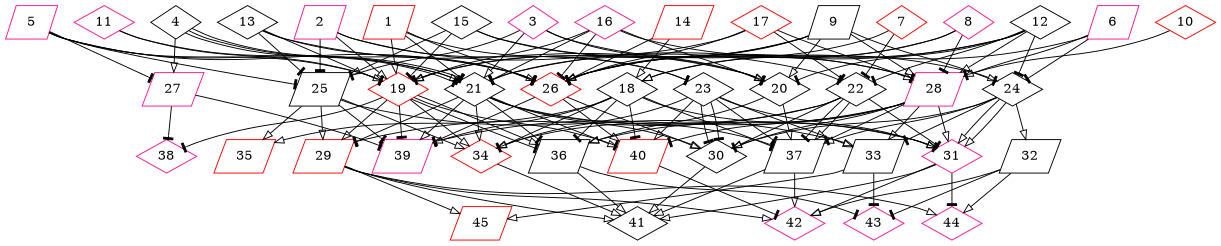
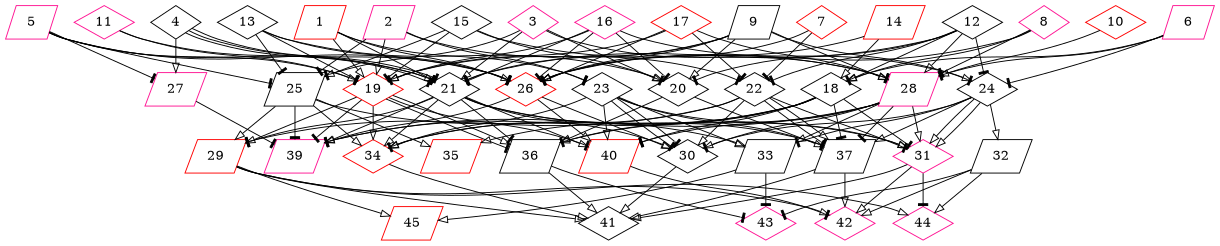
(798, 56) -> (904, 55)
(167, 156) -> none
